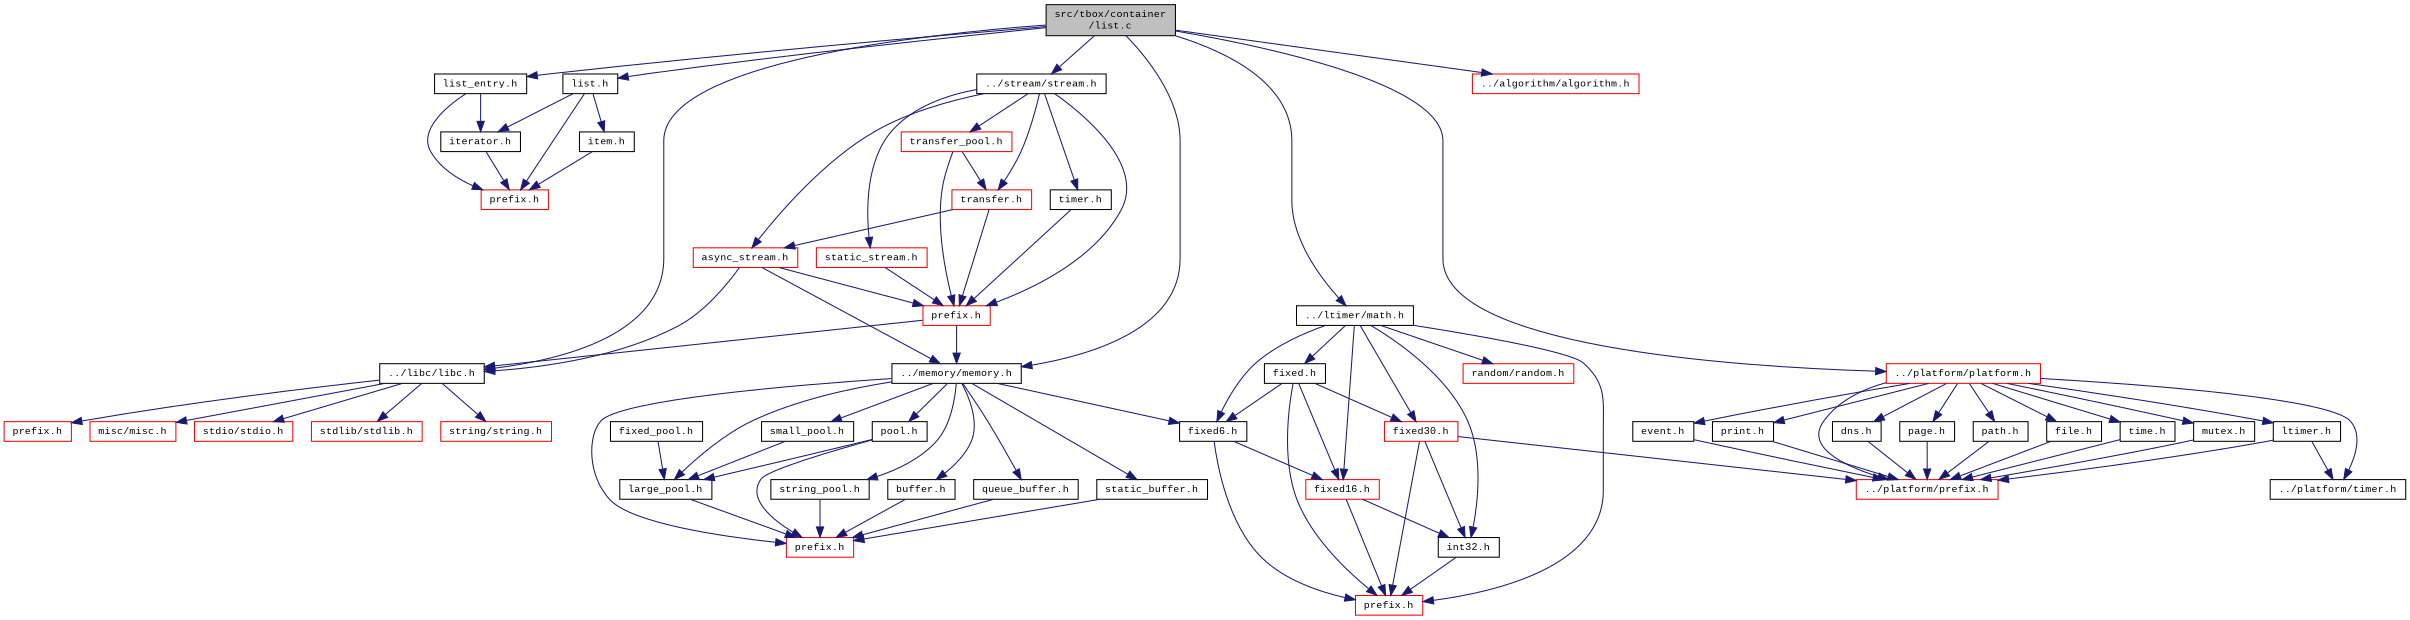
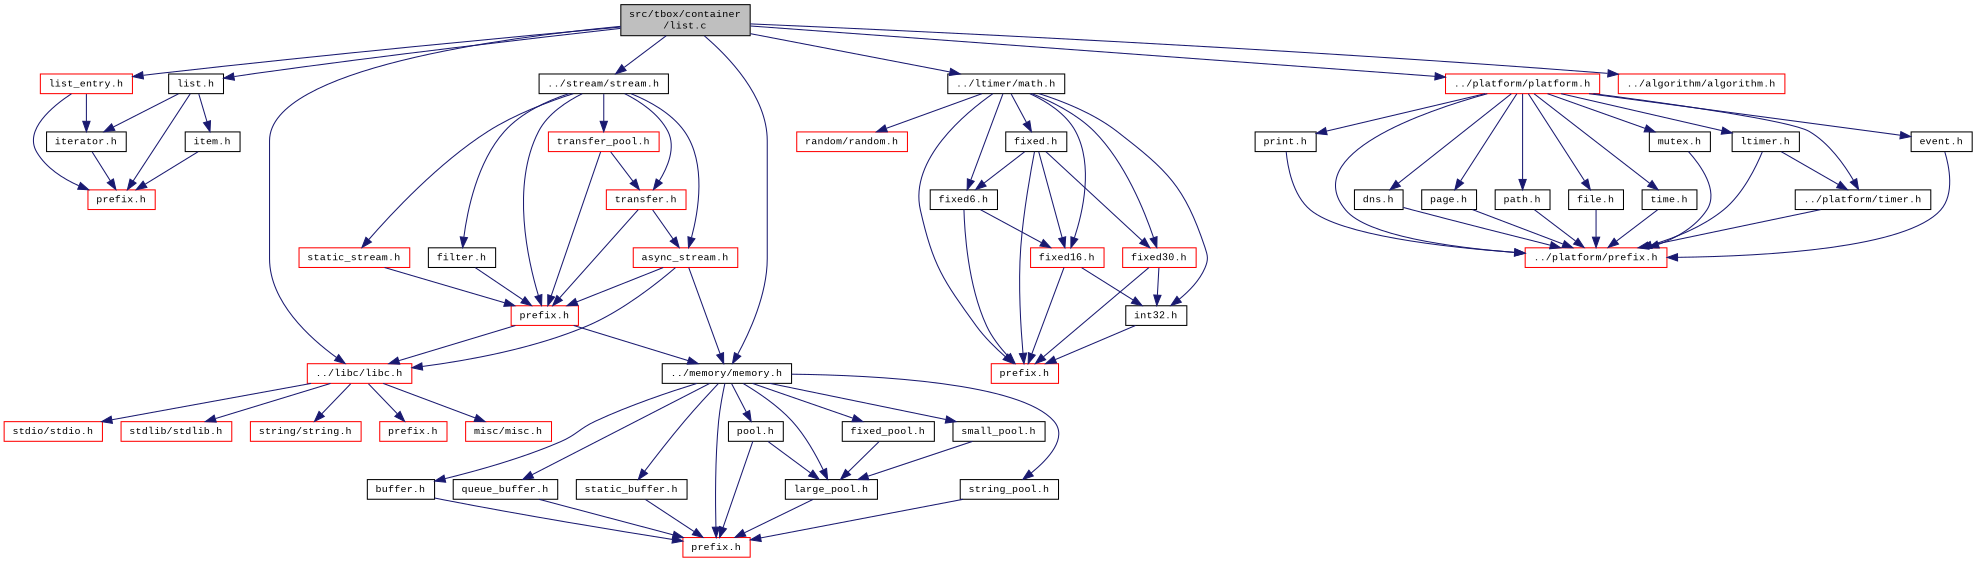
(481, 84) -> (86, 84)
(1081, 200) -> (462, 258)
(432, 374) -> (360, 374)
(1083, 402) -> (803, 401)
(1652, 458) -> (1735, 228)
